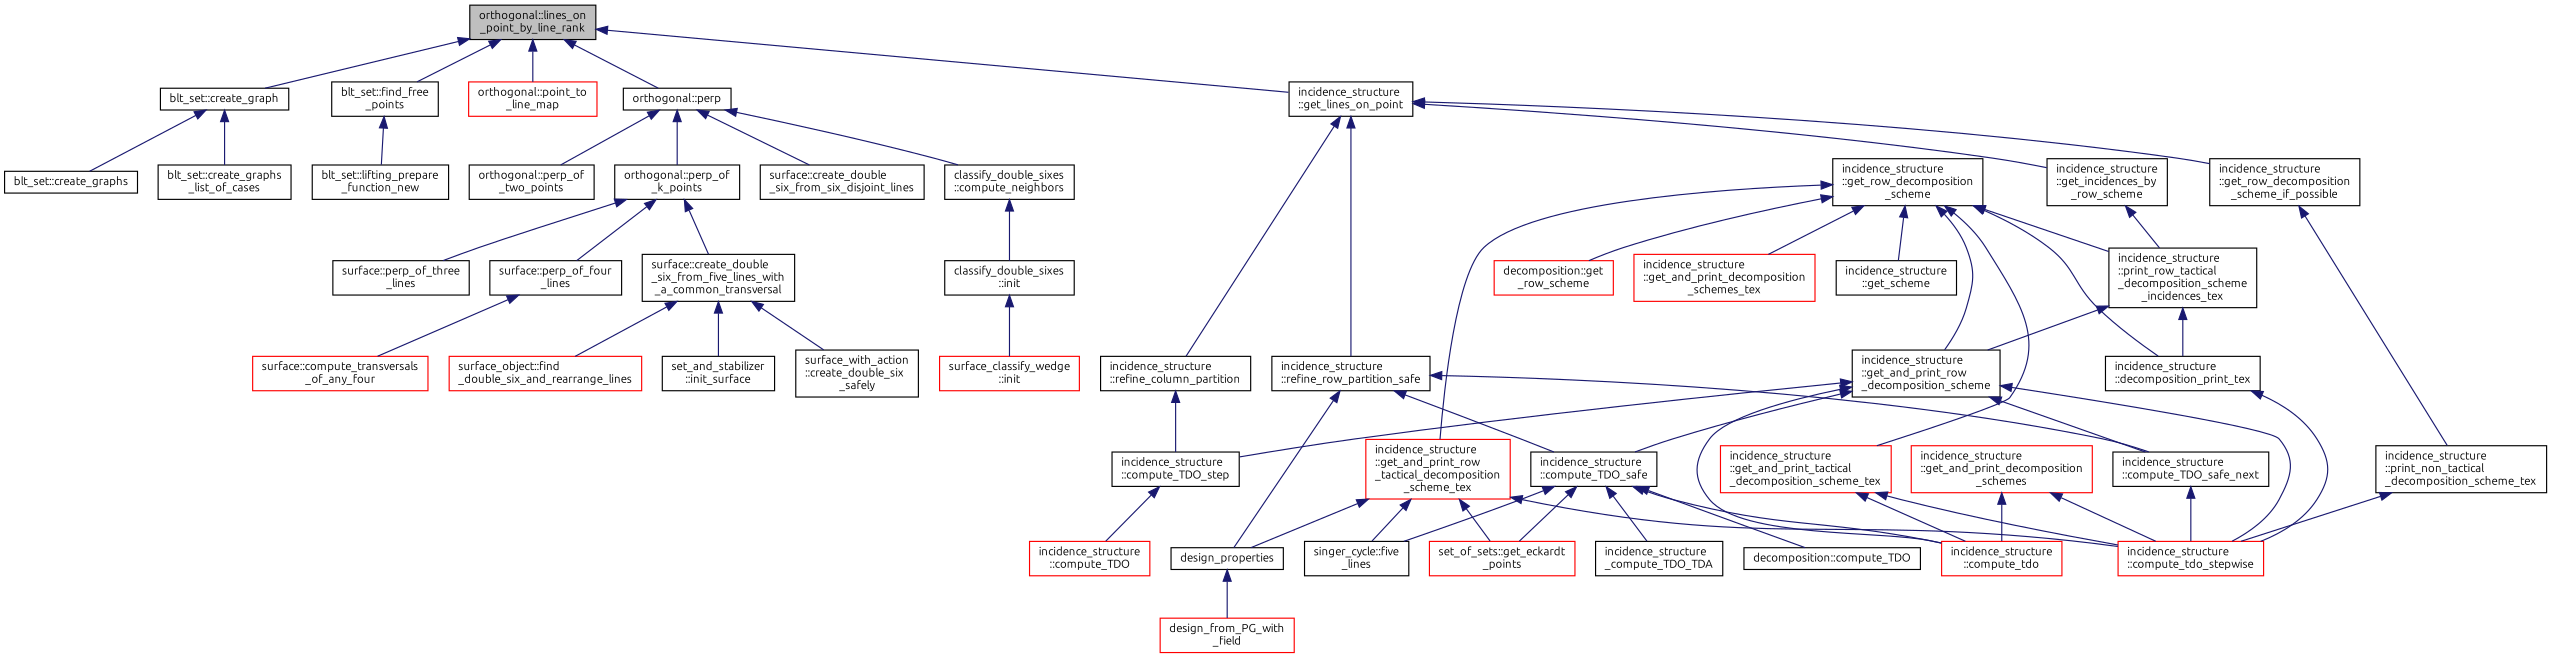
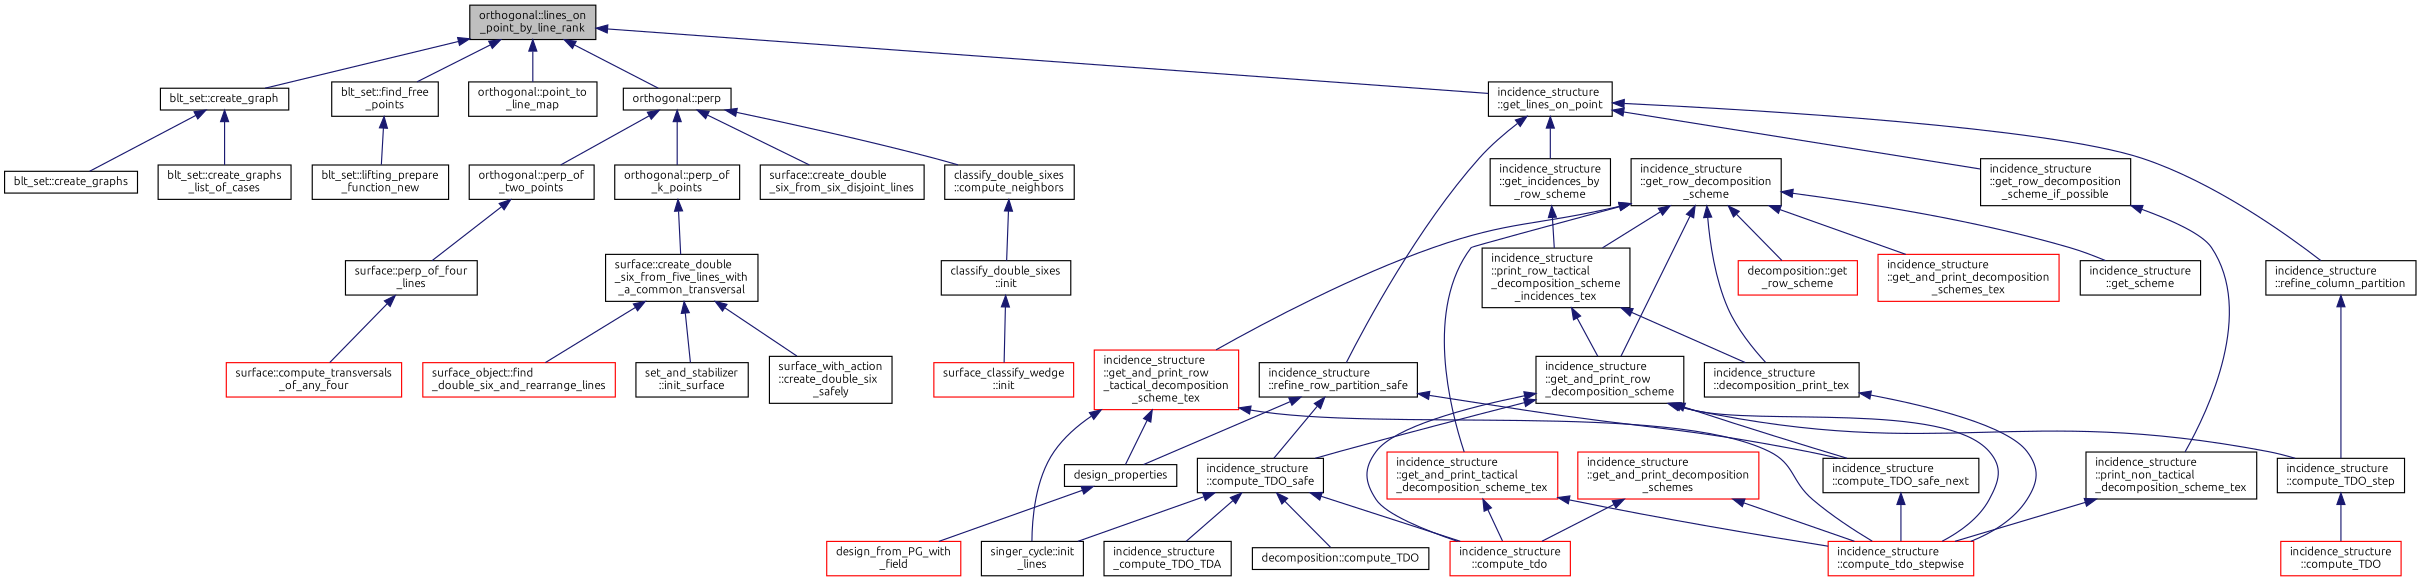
(533, 99) -> (533, 99)
(612, 234) -> (467, 234)
(401, 278) -> none
(1357, 559) -> (1032, 559)
(1502, 559) -> none
